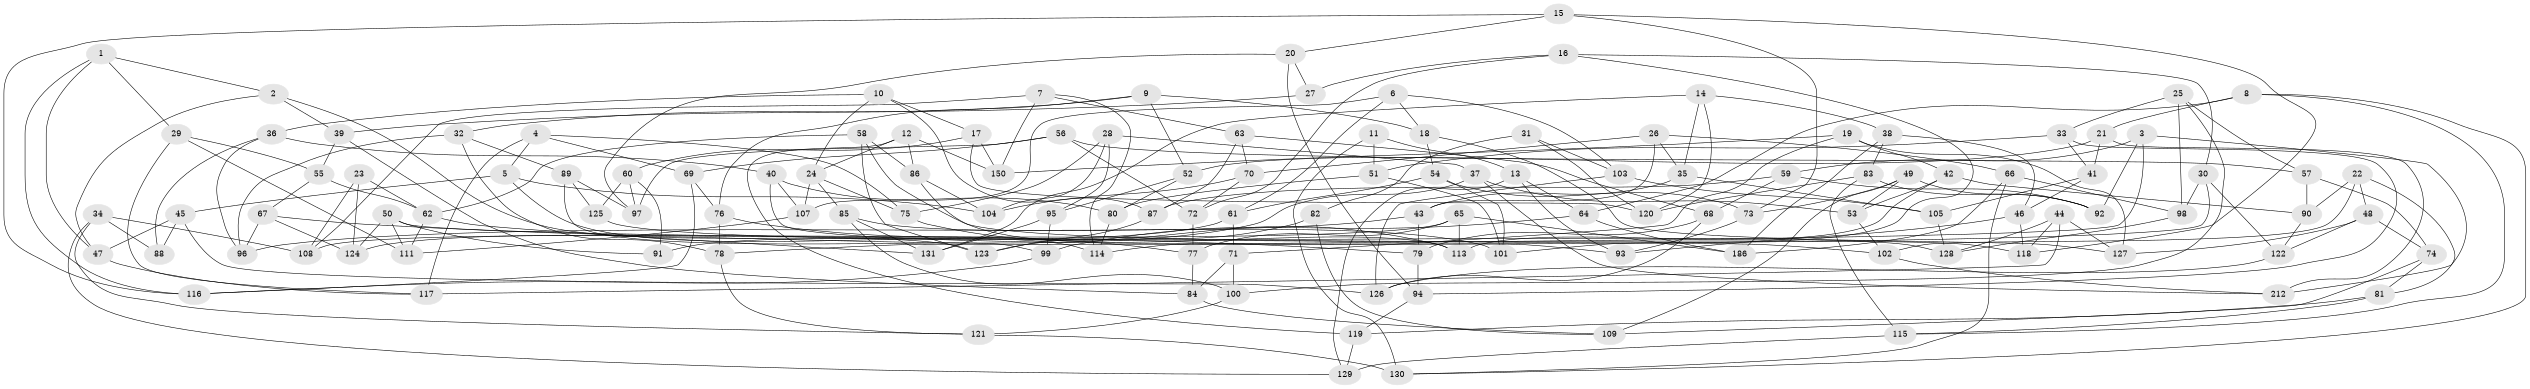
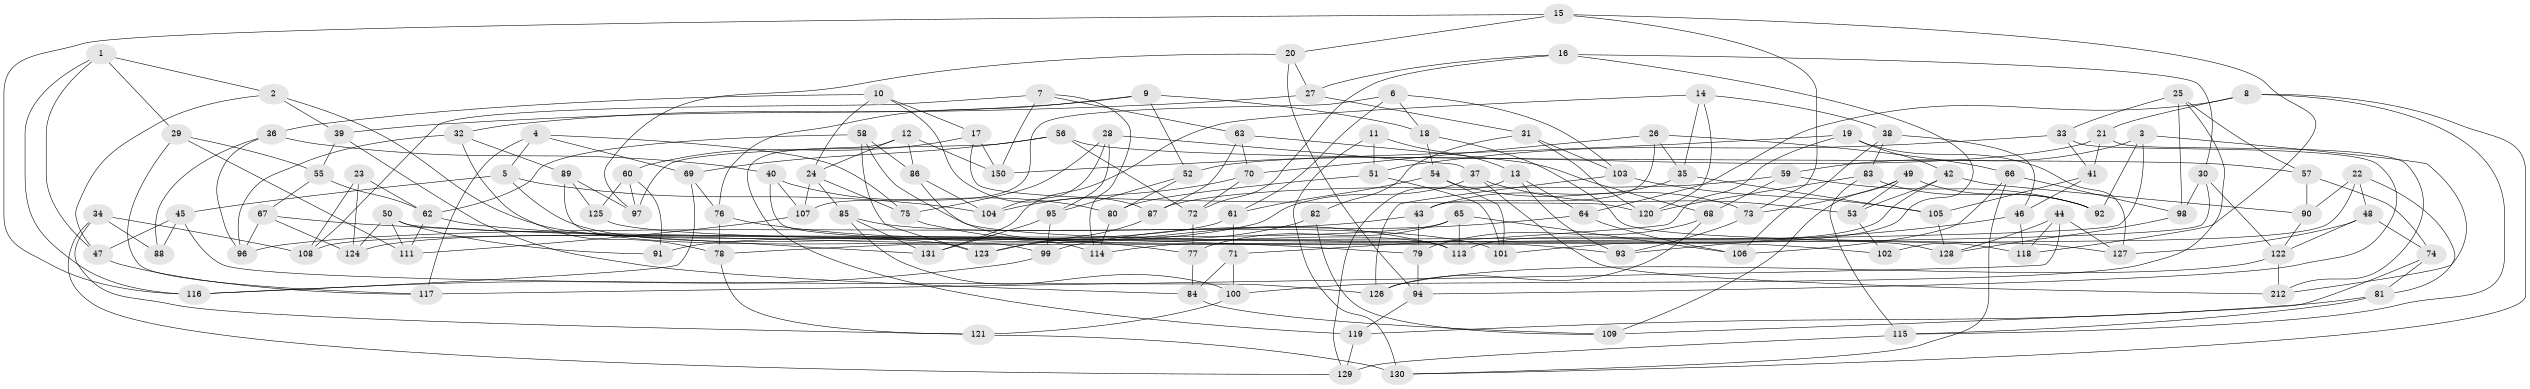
none -> (1419, 114)
(1740, 255) -> (1740, 255)
(2089, 283) -> (2278, 275)
